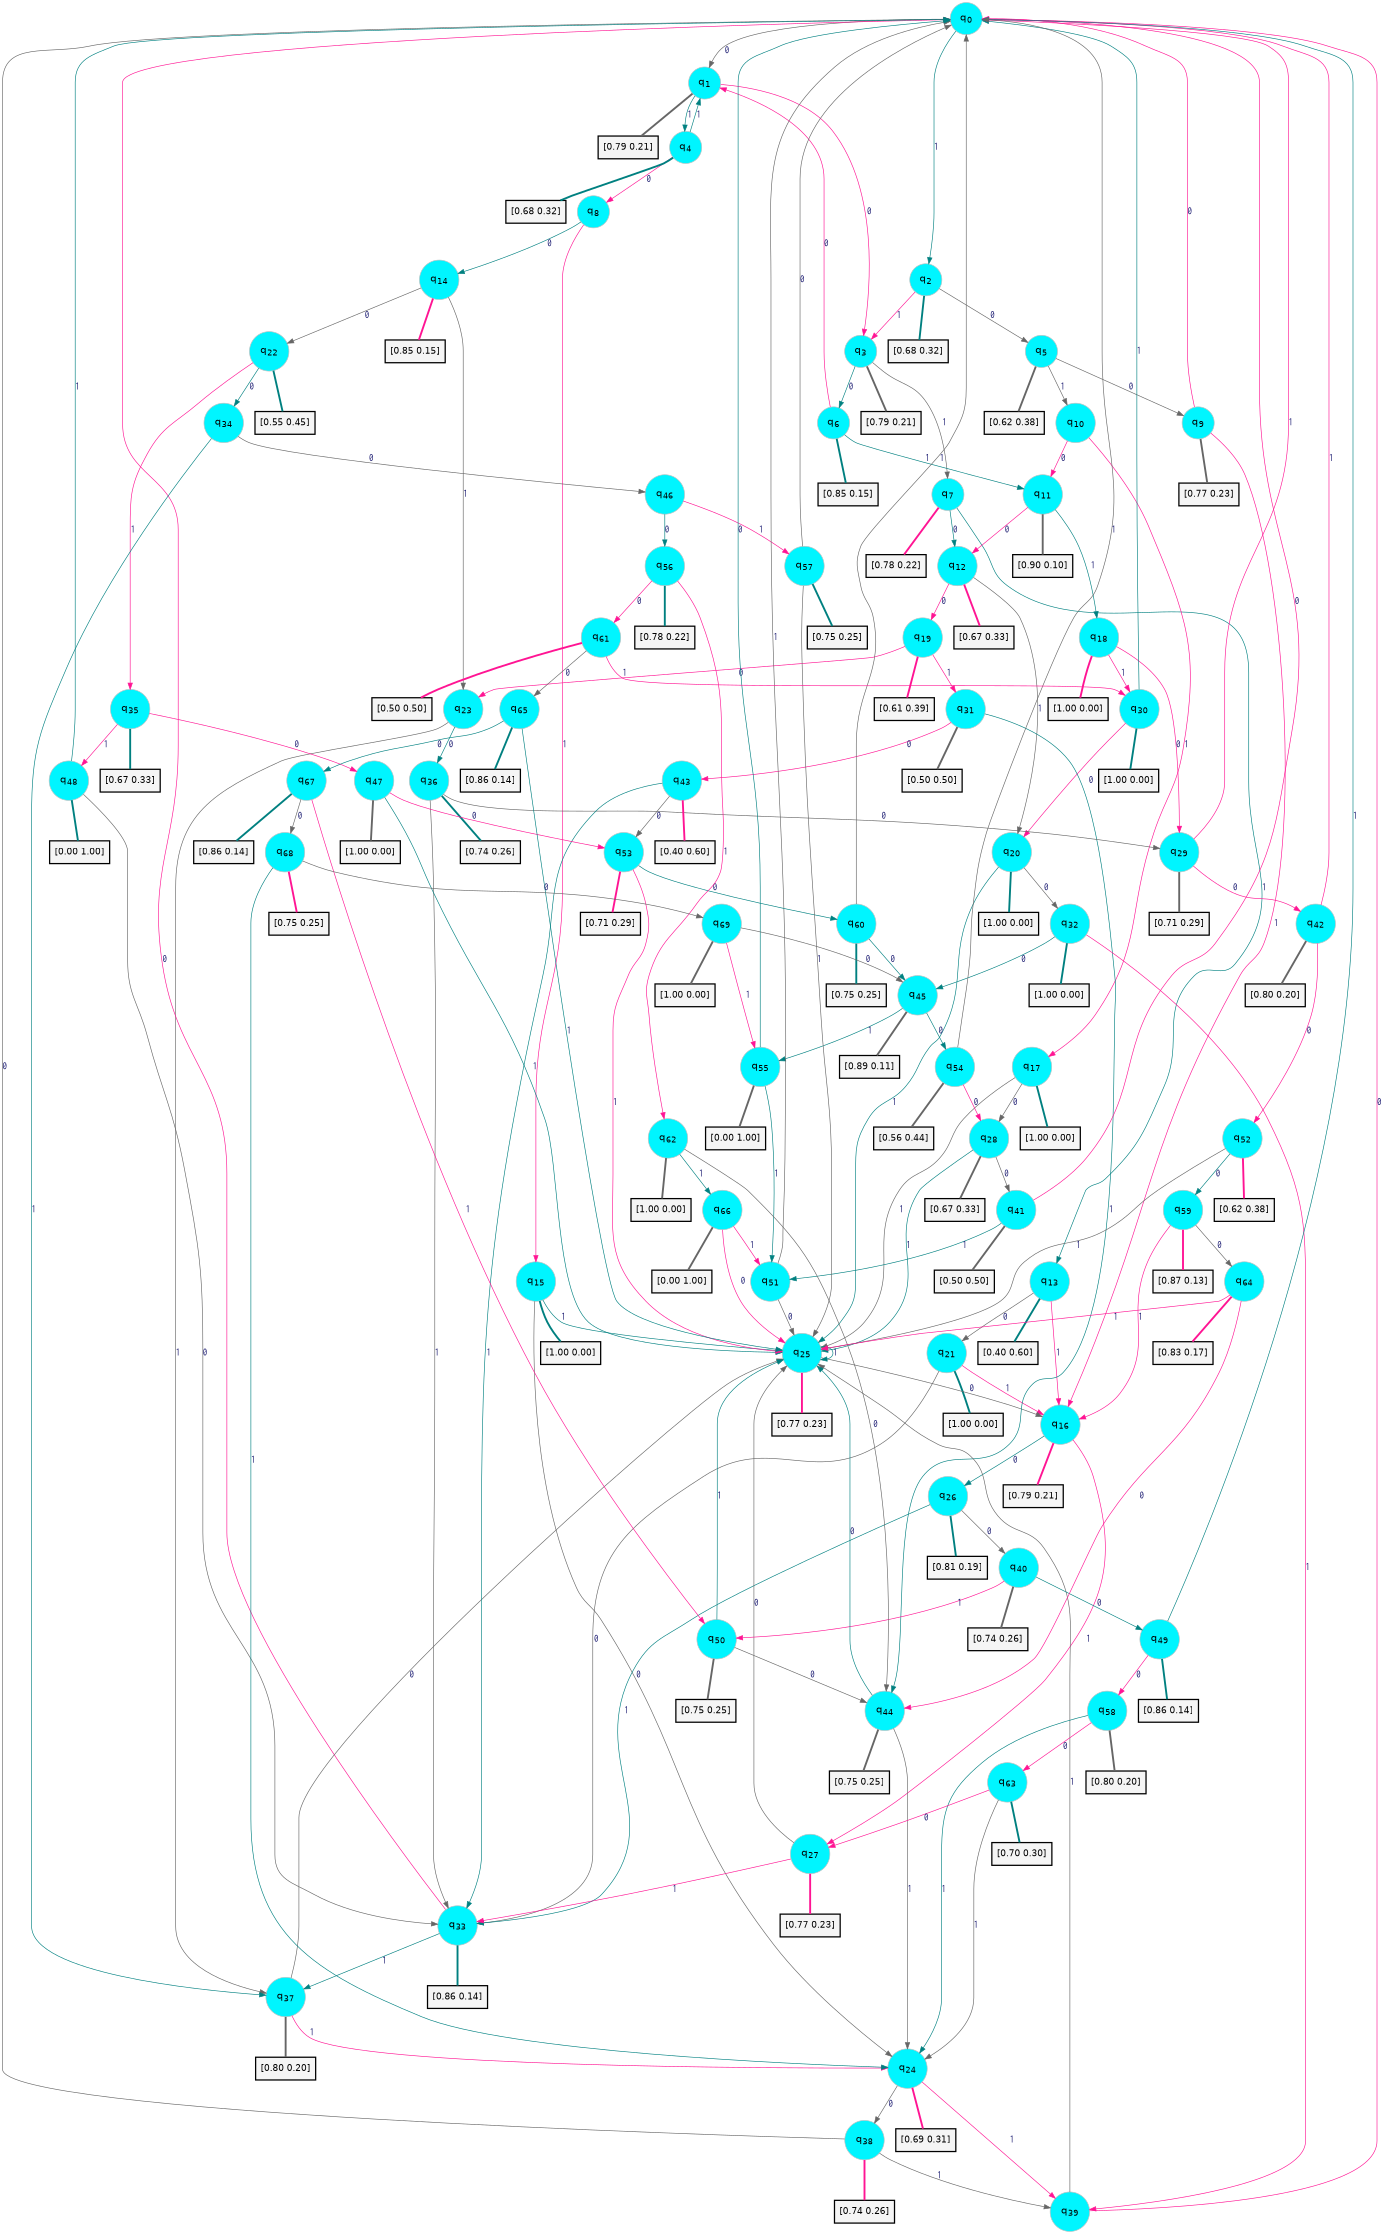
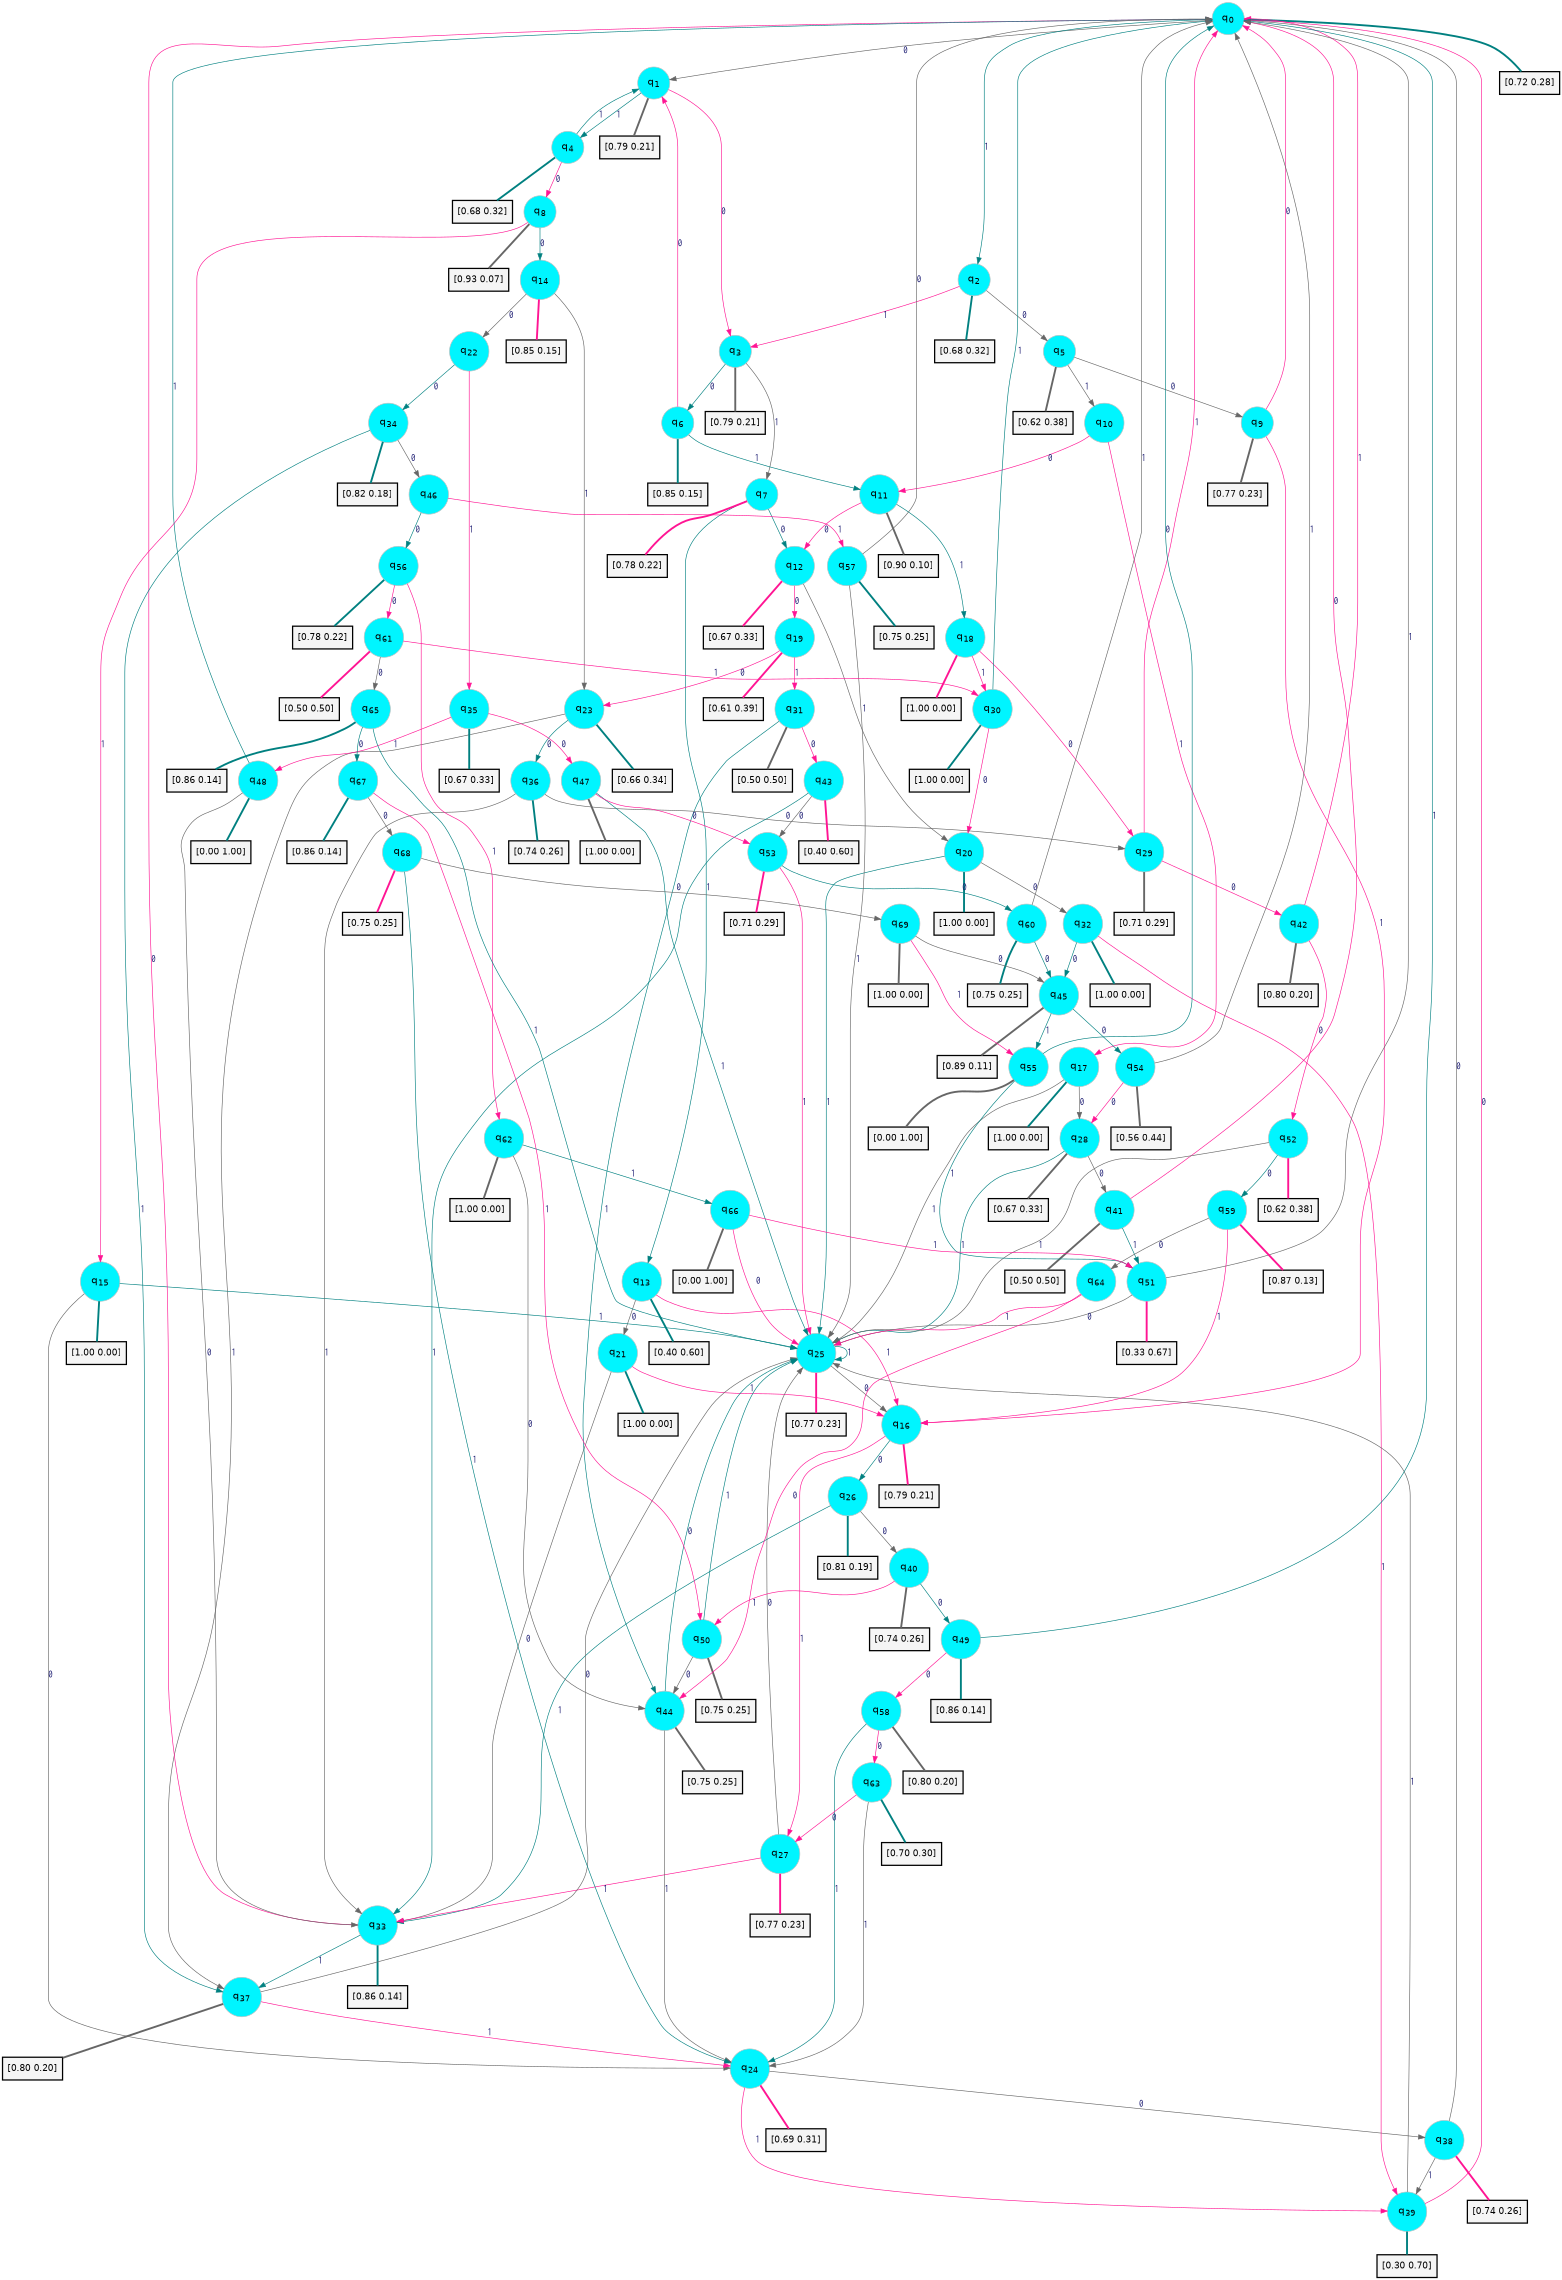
none -> (1530, 83)
none -> (479, 280)
(285, 423) -> none
none -> (367, 494)
none -> (642, 781)
none -> (1147, 1353)
(1183, 1353) -> none
none -> (1407, 2266)
